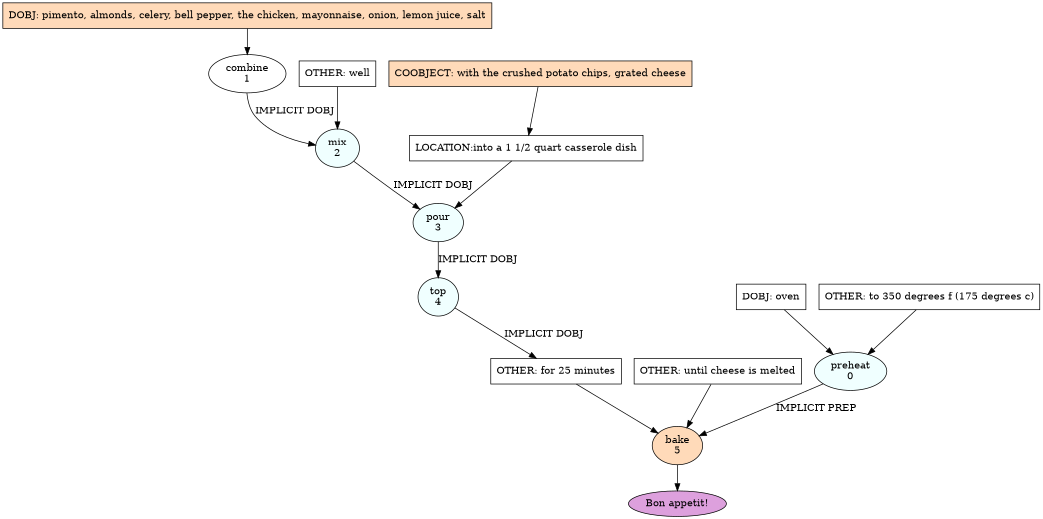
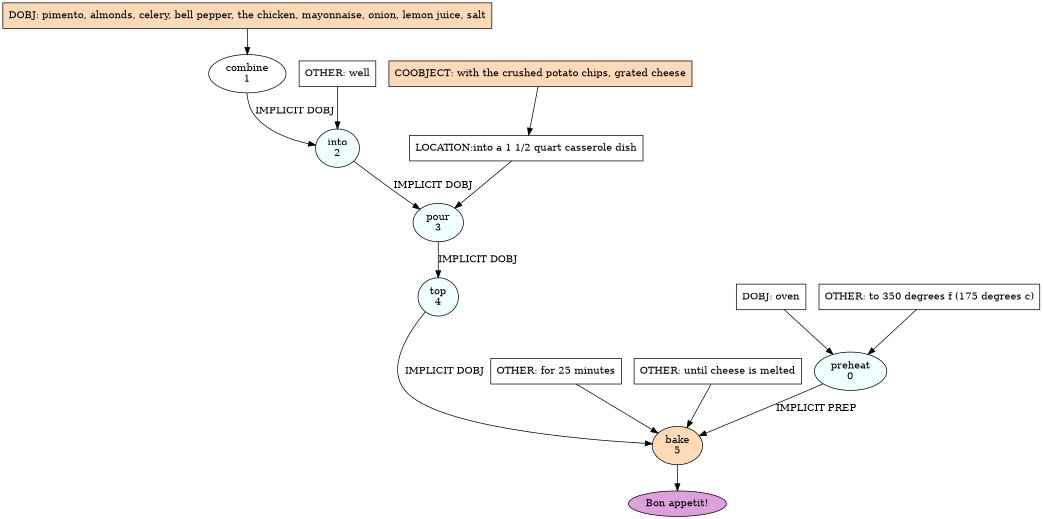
(337, 148) -> (337, 148)
(493, 331) -> (478, 422)
